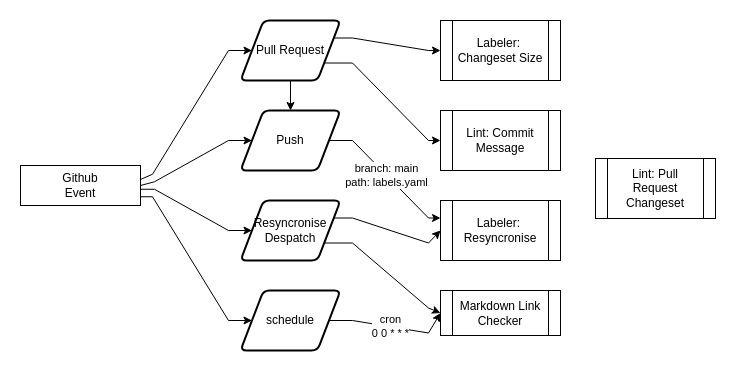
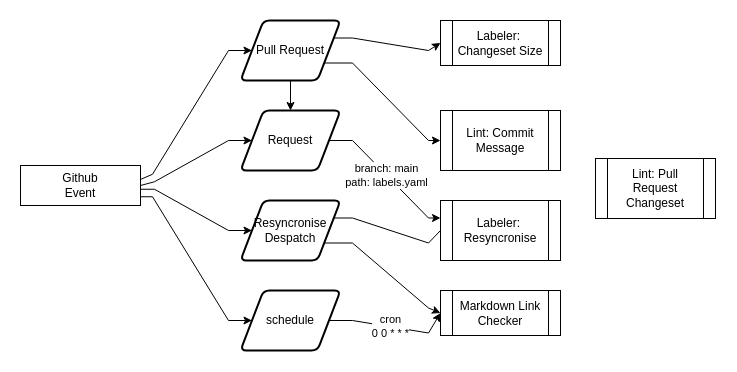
(501, 51) -> (501, 43)
(291, 141) -> (291, 141)
(435, 237) -> (437, 234)
